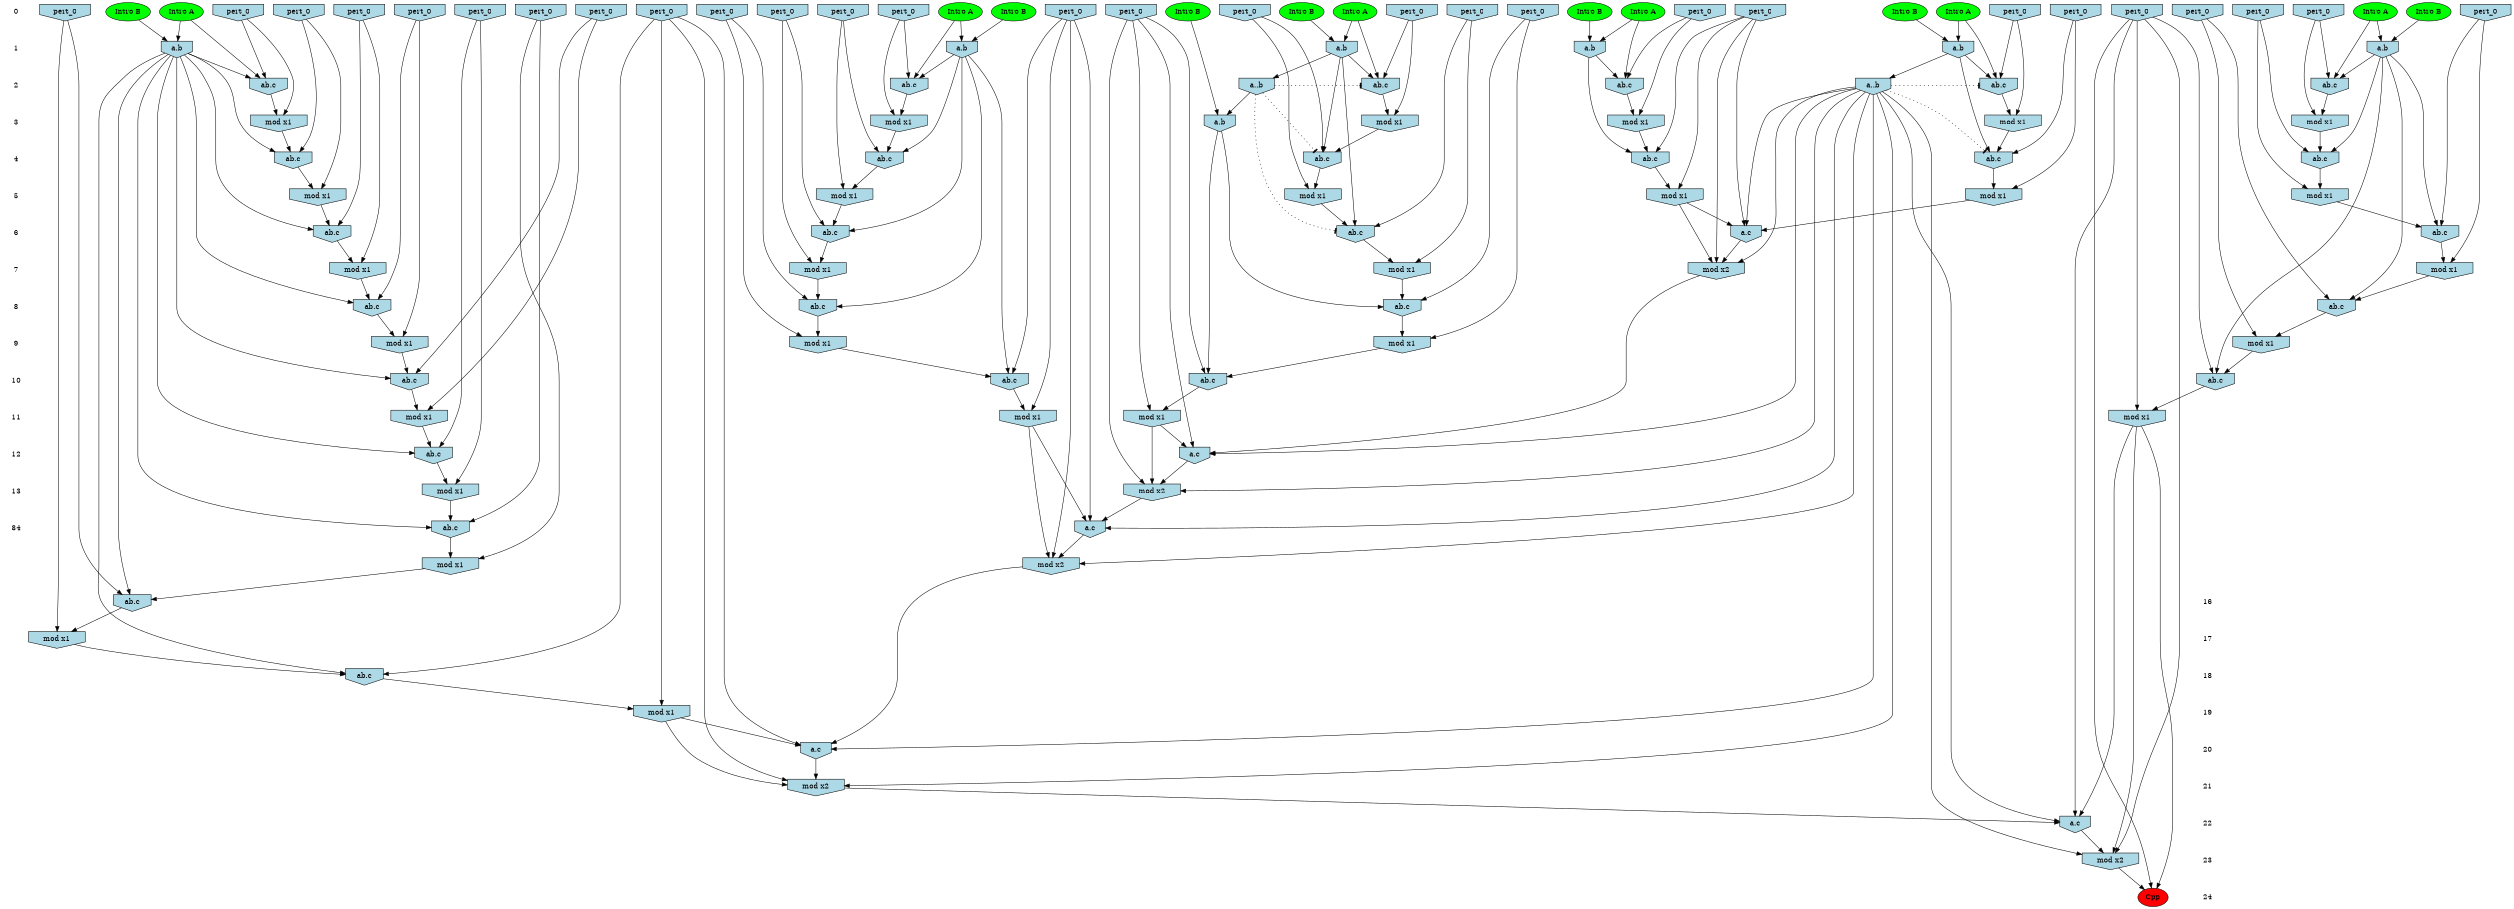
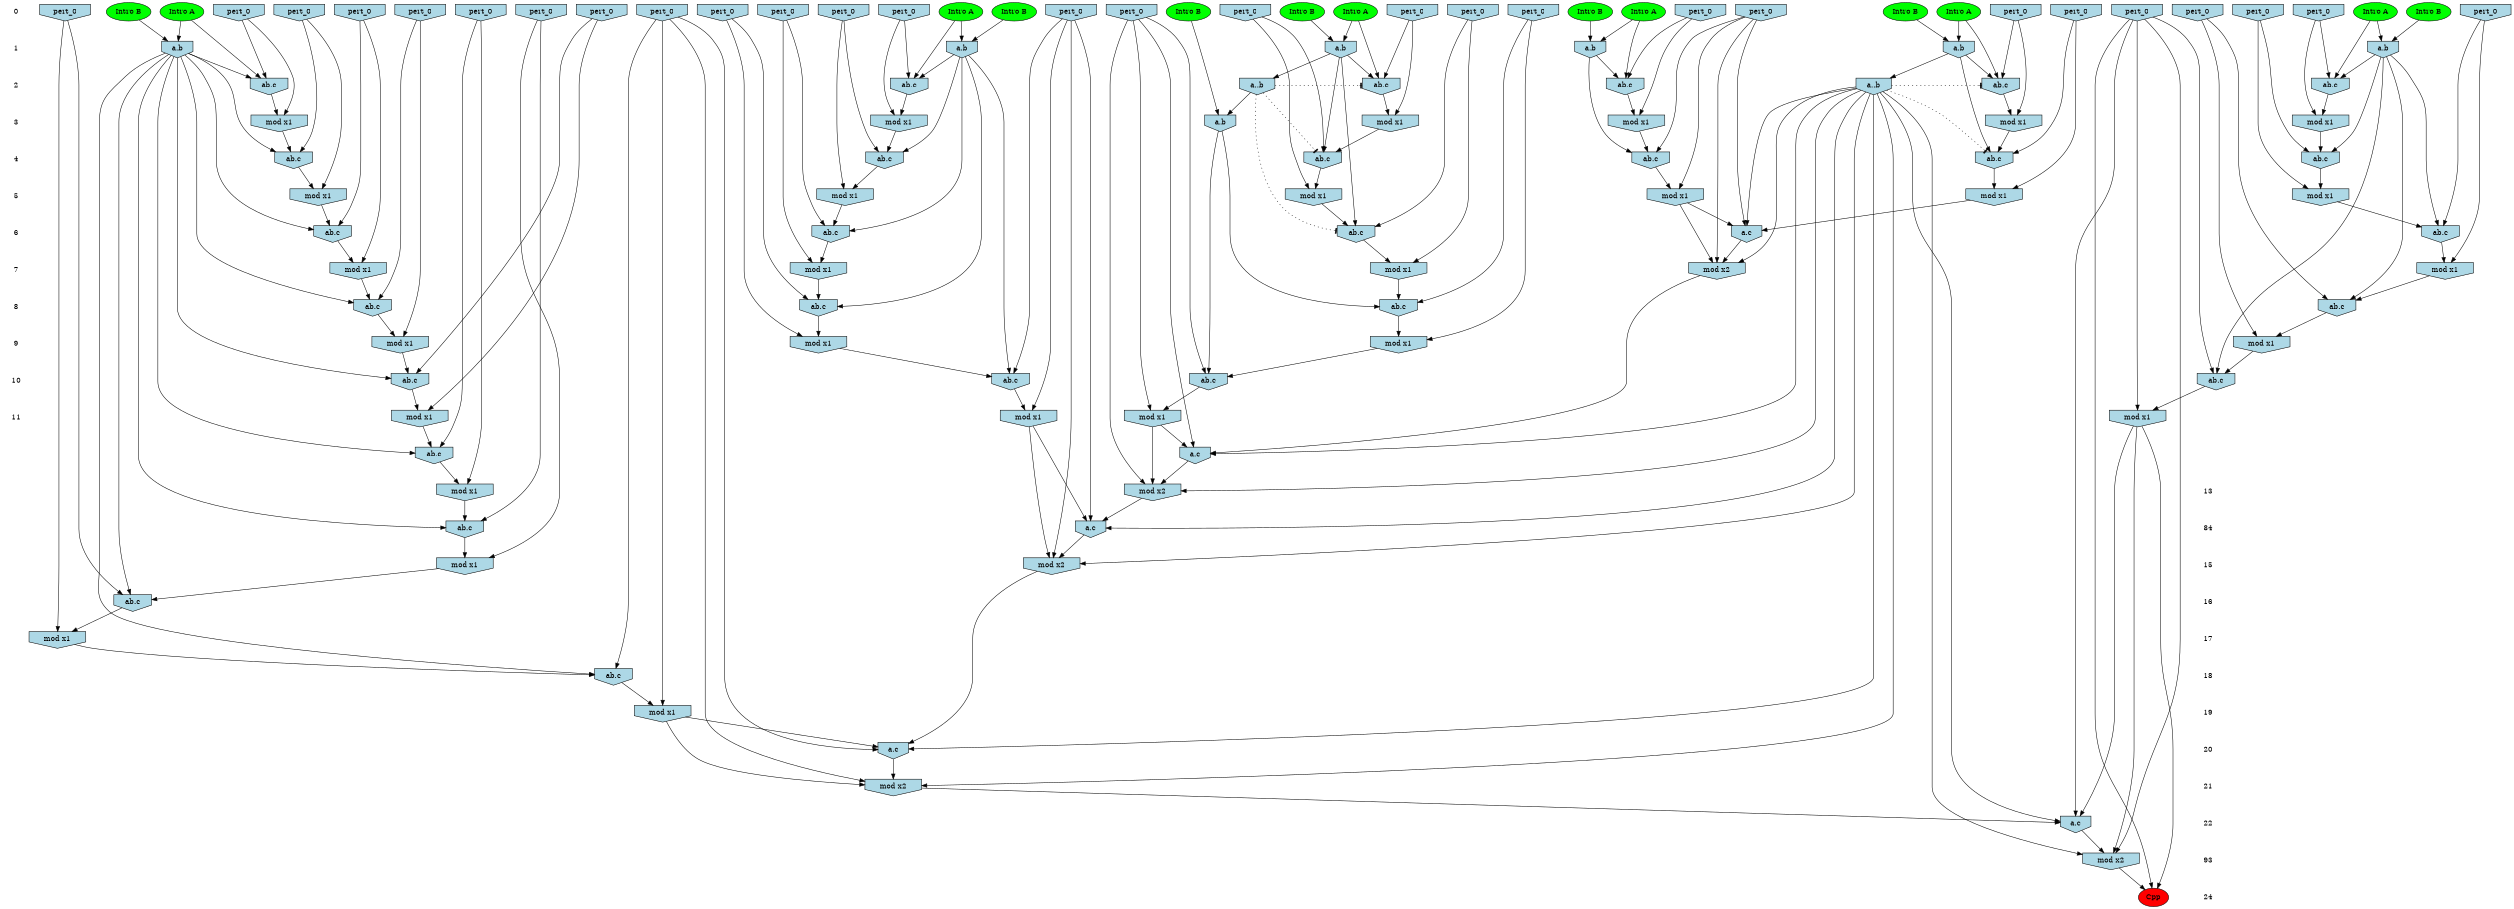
(16, 455) -> none
none -> (2208, 565)
(2208, 860) -> (2208, 860)
